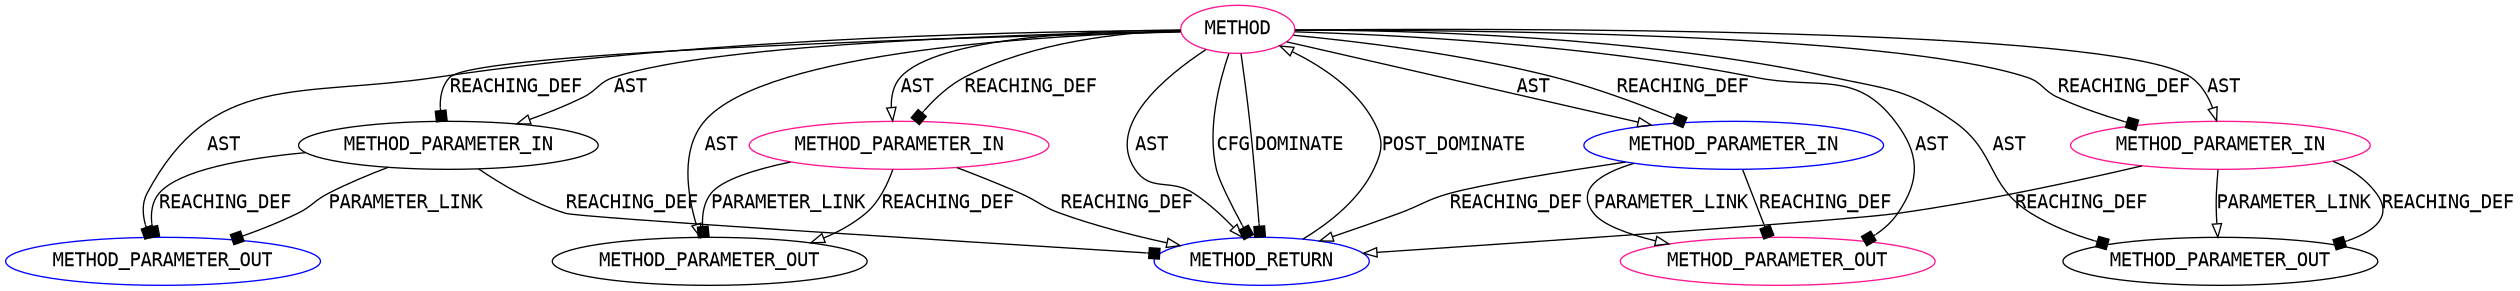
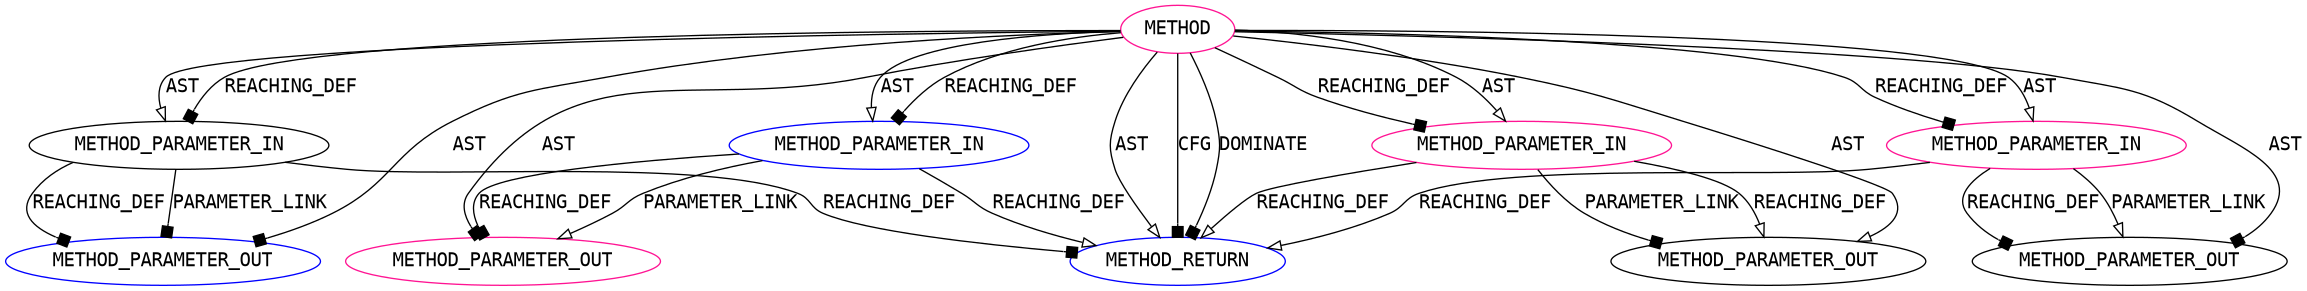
(1381, 141) -> none
